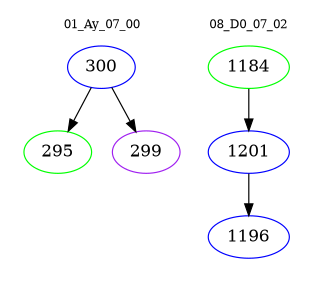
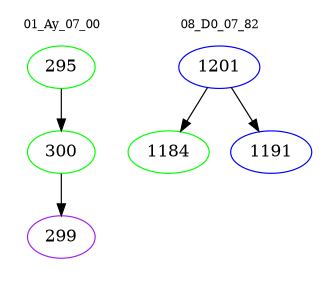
(249, 25) -> (220, 25)
(101, 67) -> (61, 152)
(83, 104) -> (61, 104)
(249, 104) -> (197, 104)
(249, 237) -> (271, 152)
